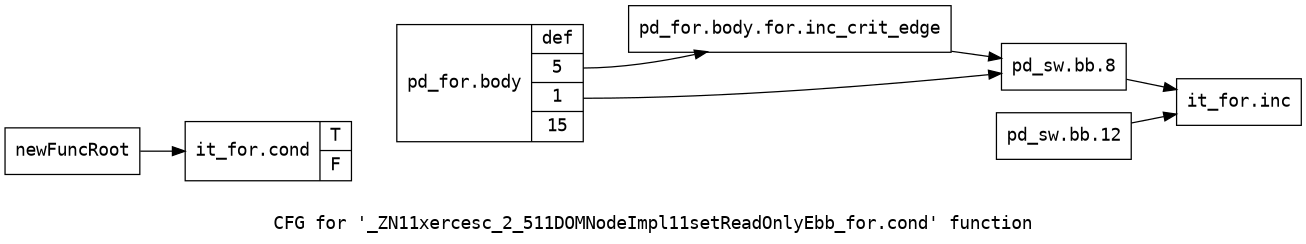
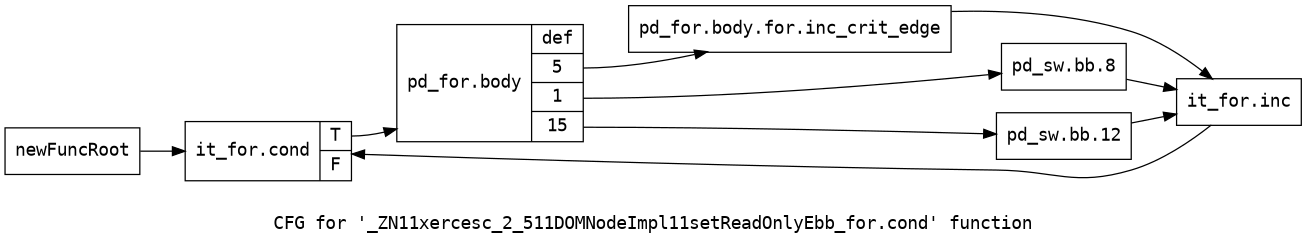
(970, 54) -> (1083, 20)
none -> (783, 129)
none -> (368, 135)
none -> (795, 166)
